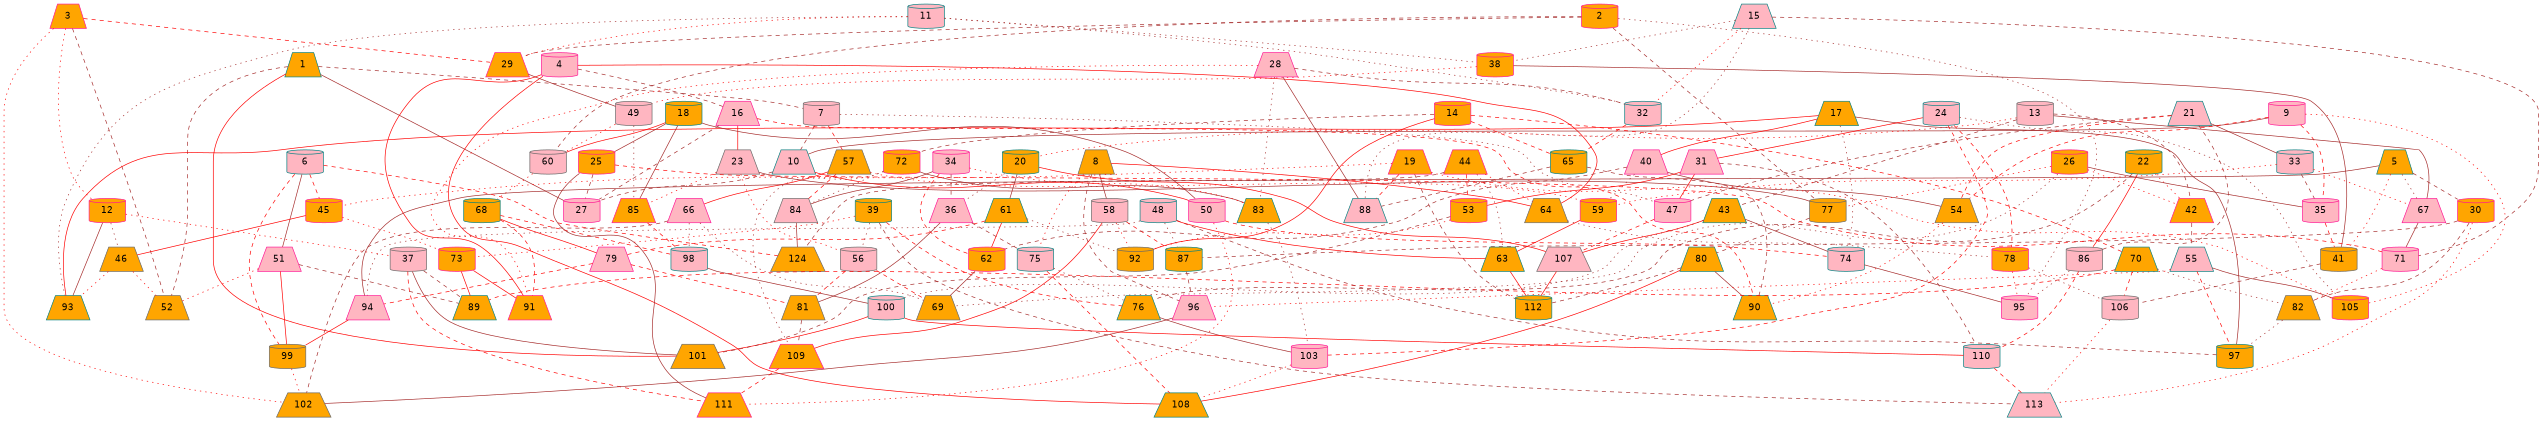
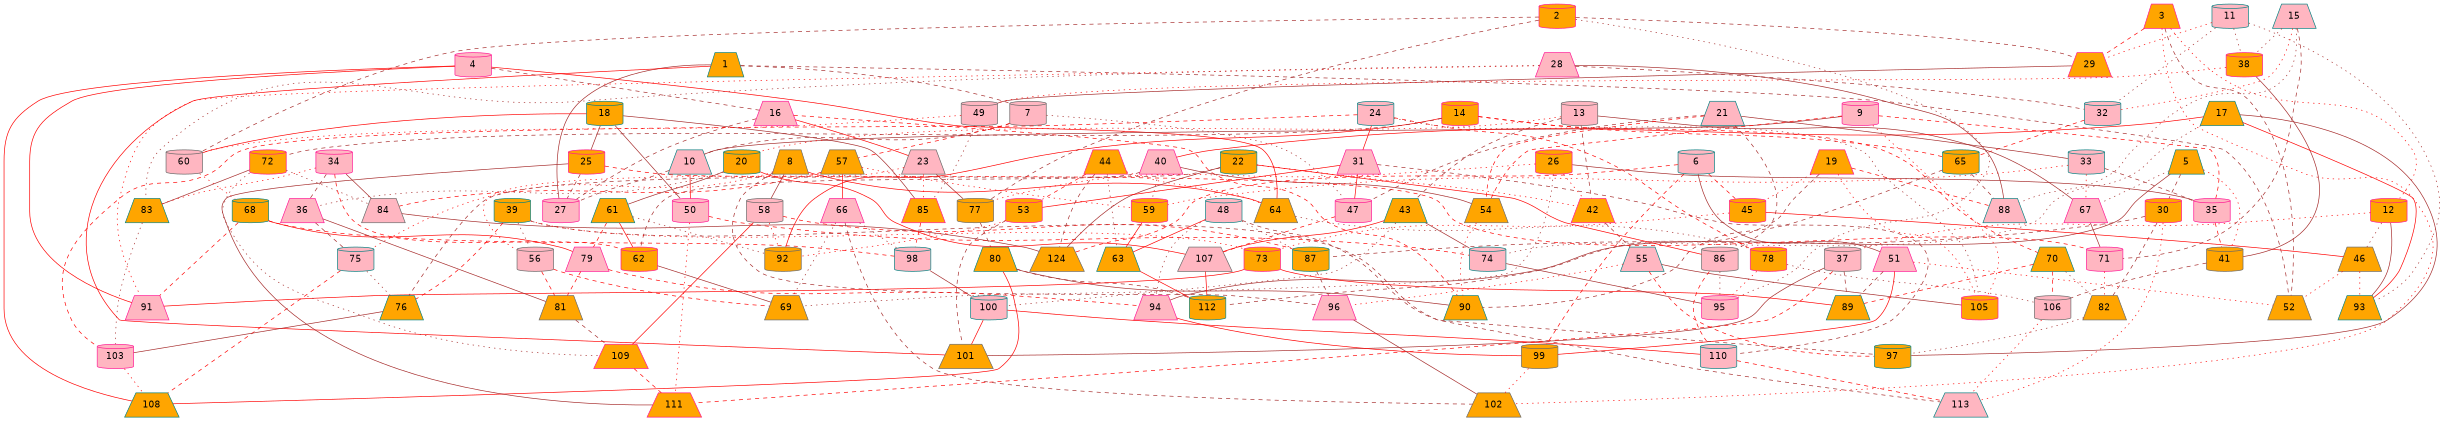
none -> (1121, 201)
(530, 308) -> (147, 308)
